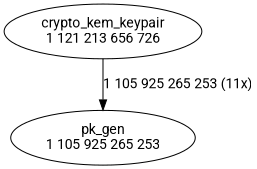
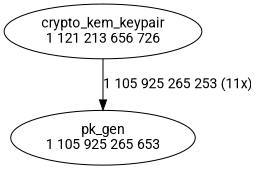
(103, 138) -> (103, 138)
